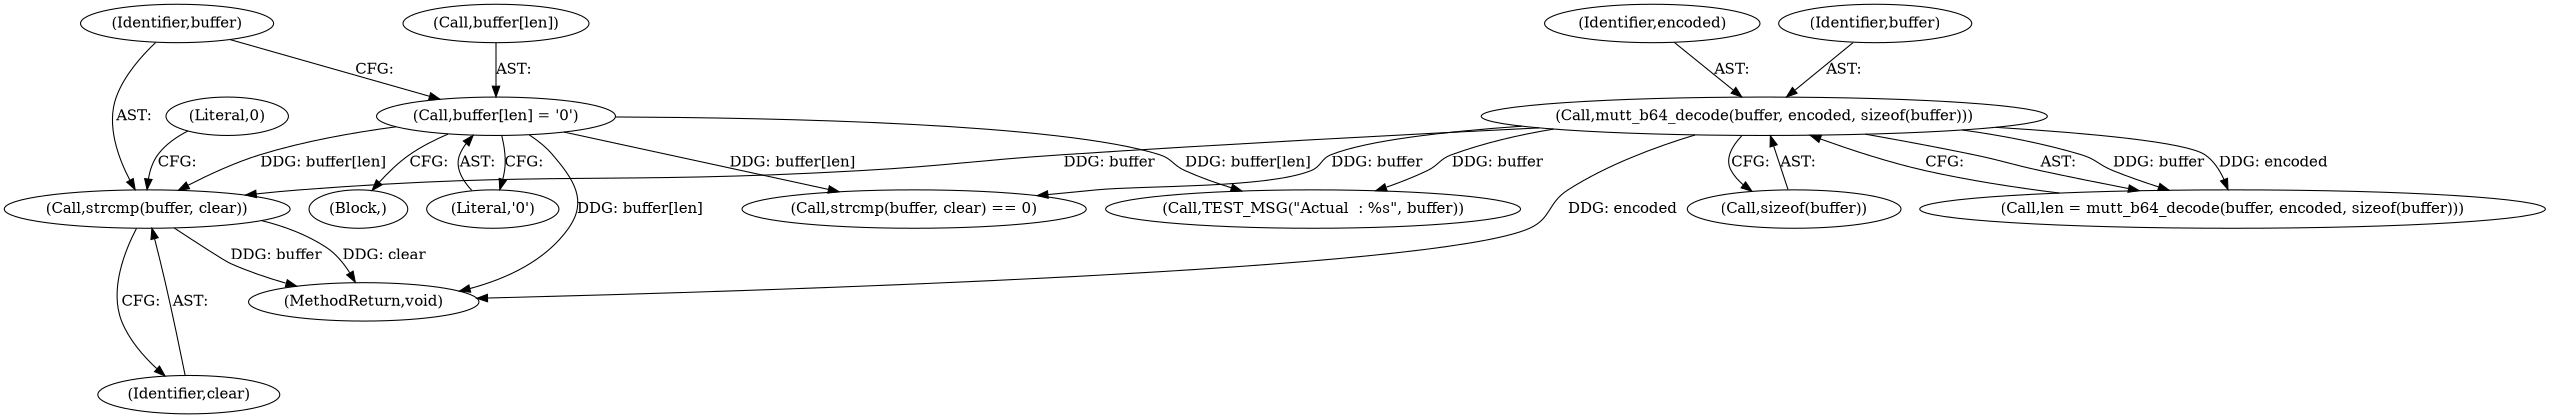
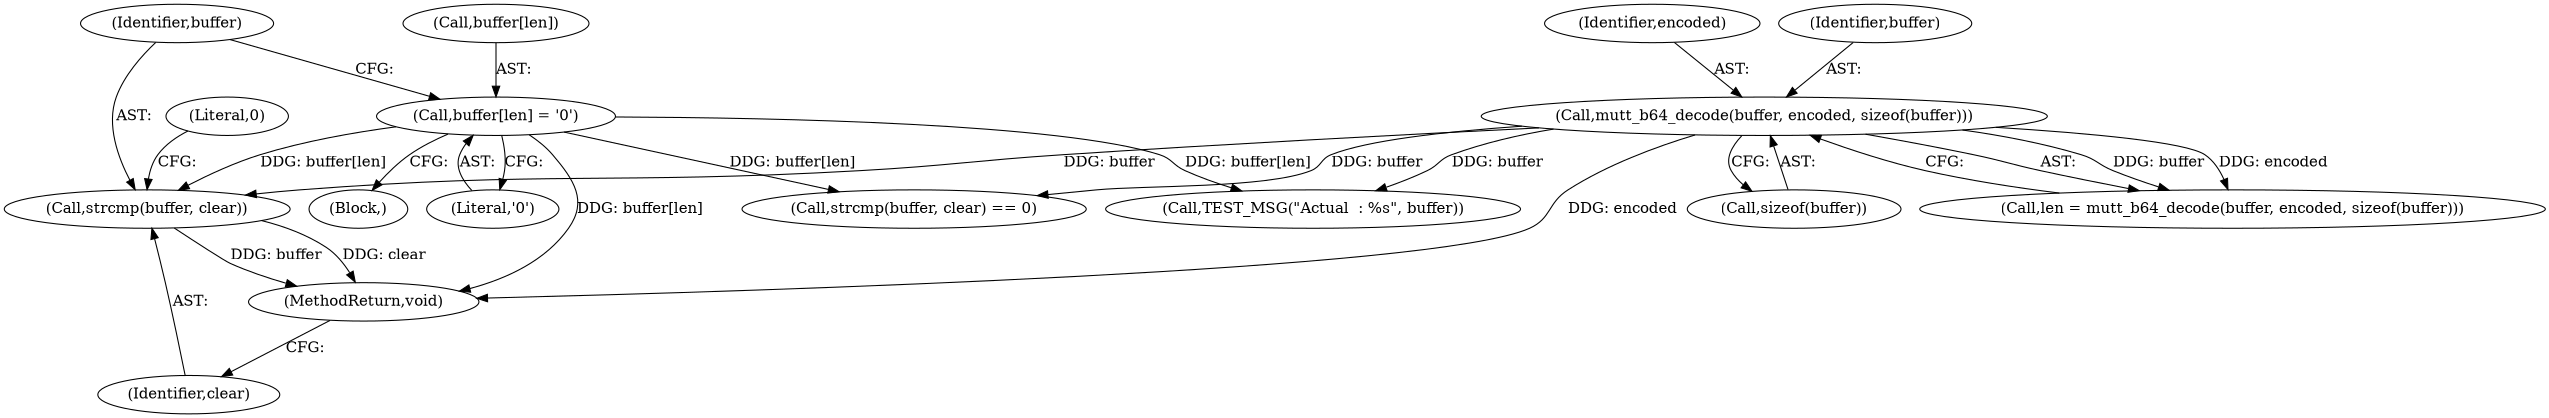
(118, 303) -> (281, 346)
